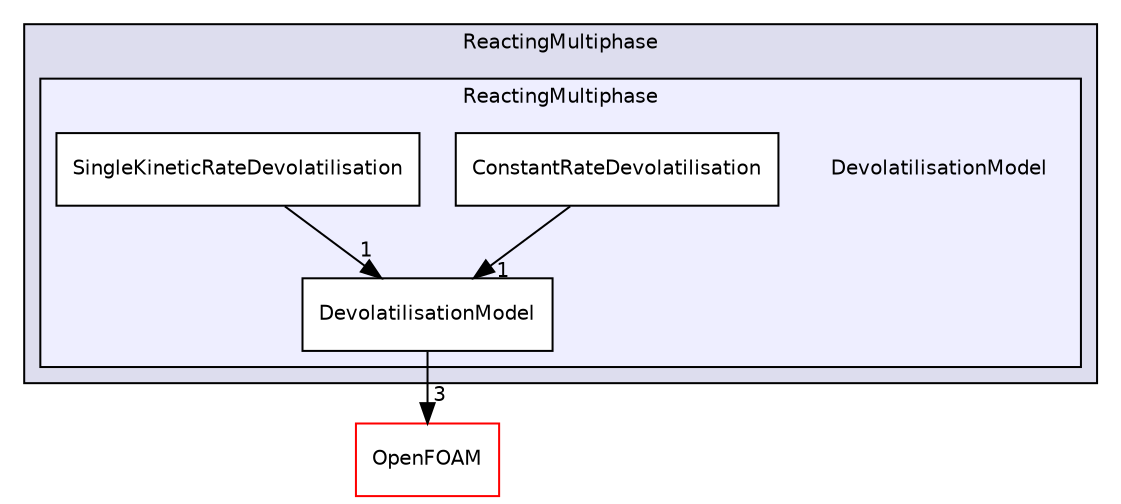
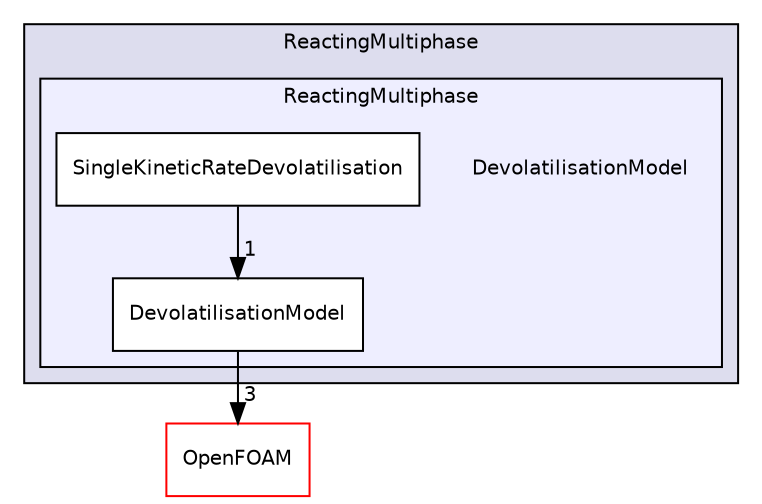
(617, 169) -> none
